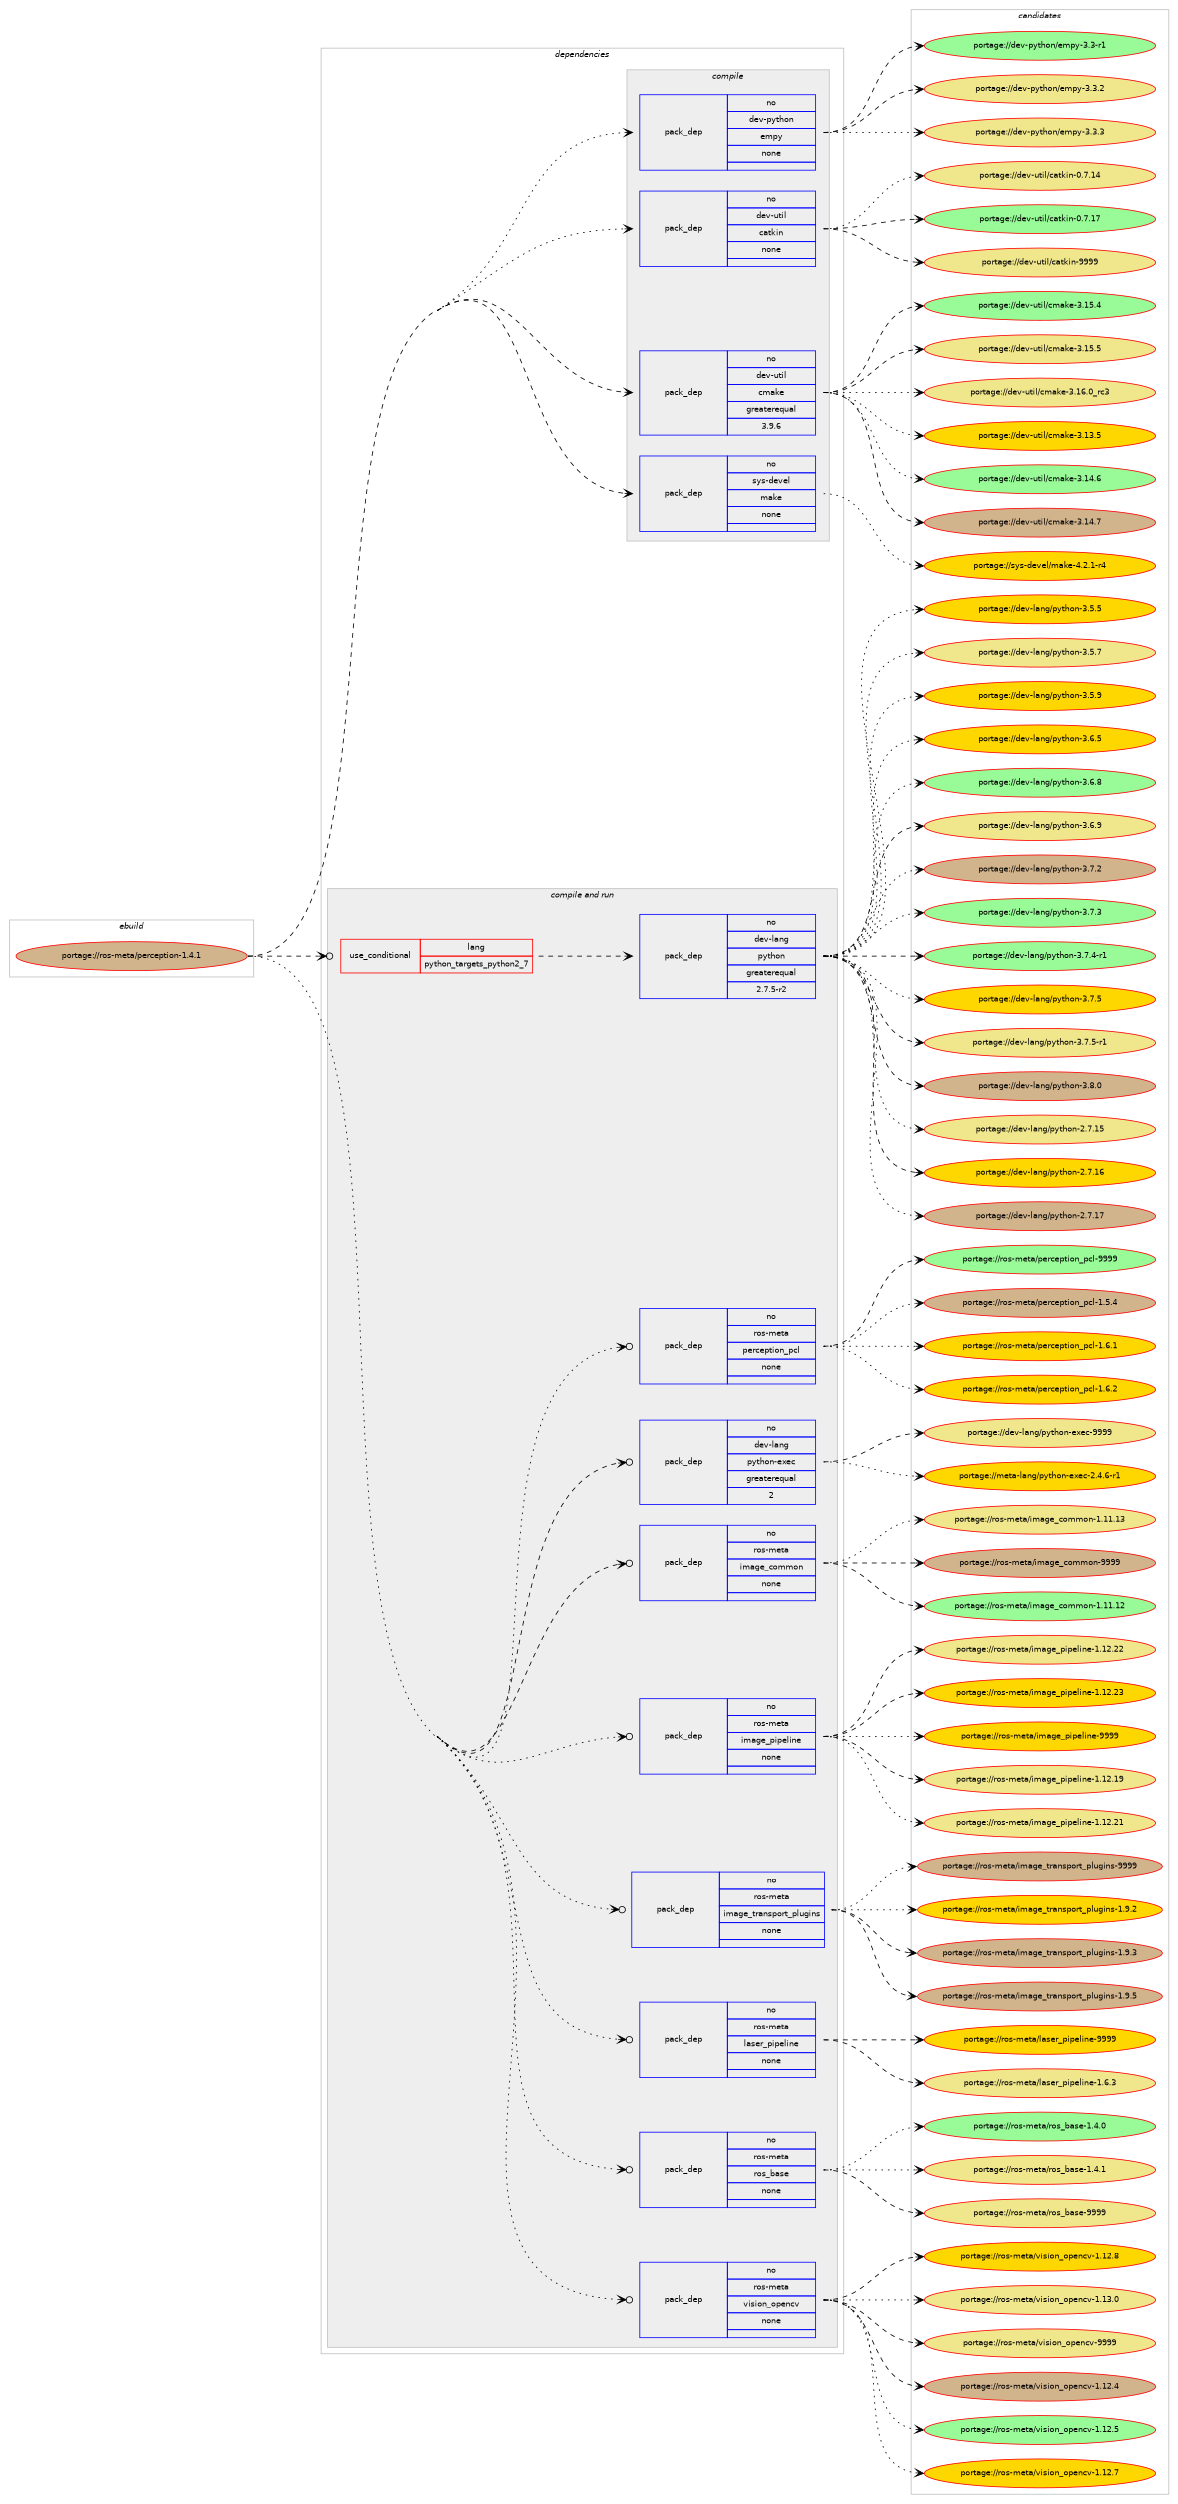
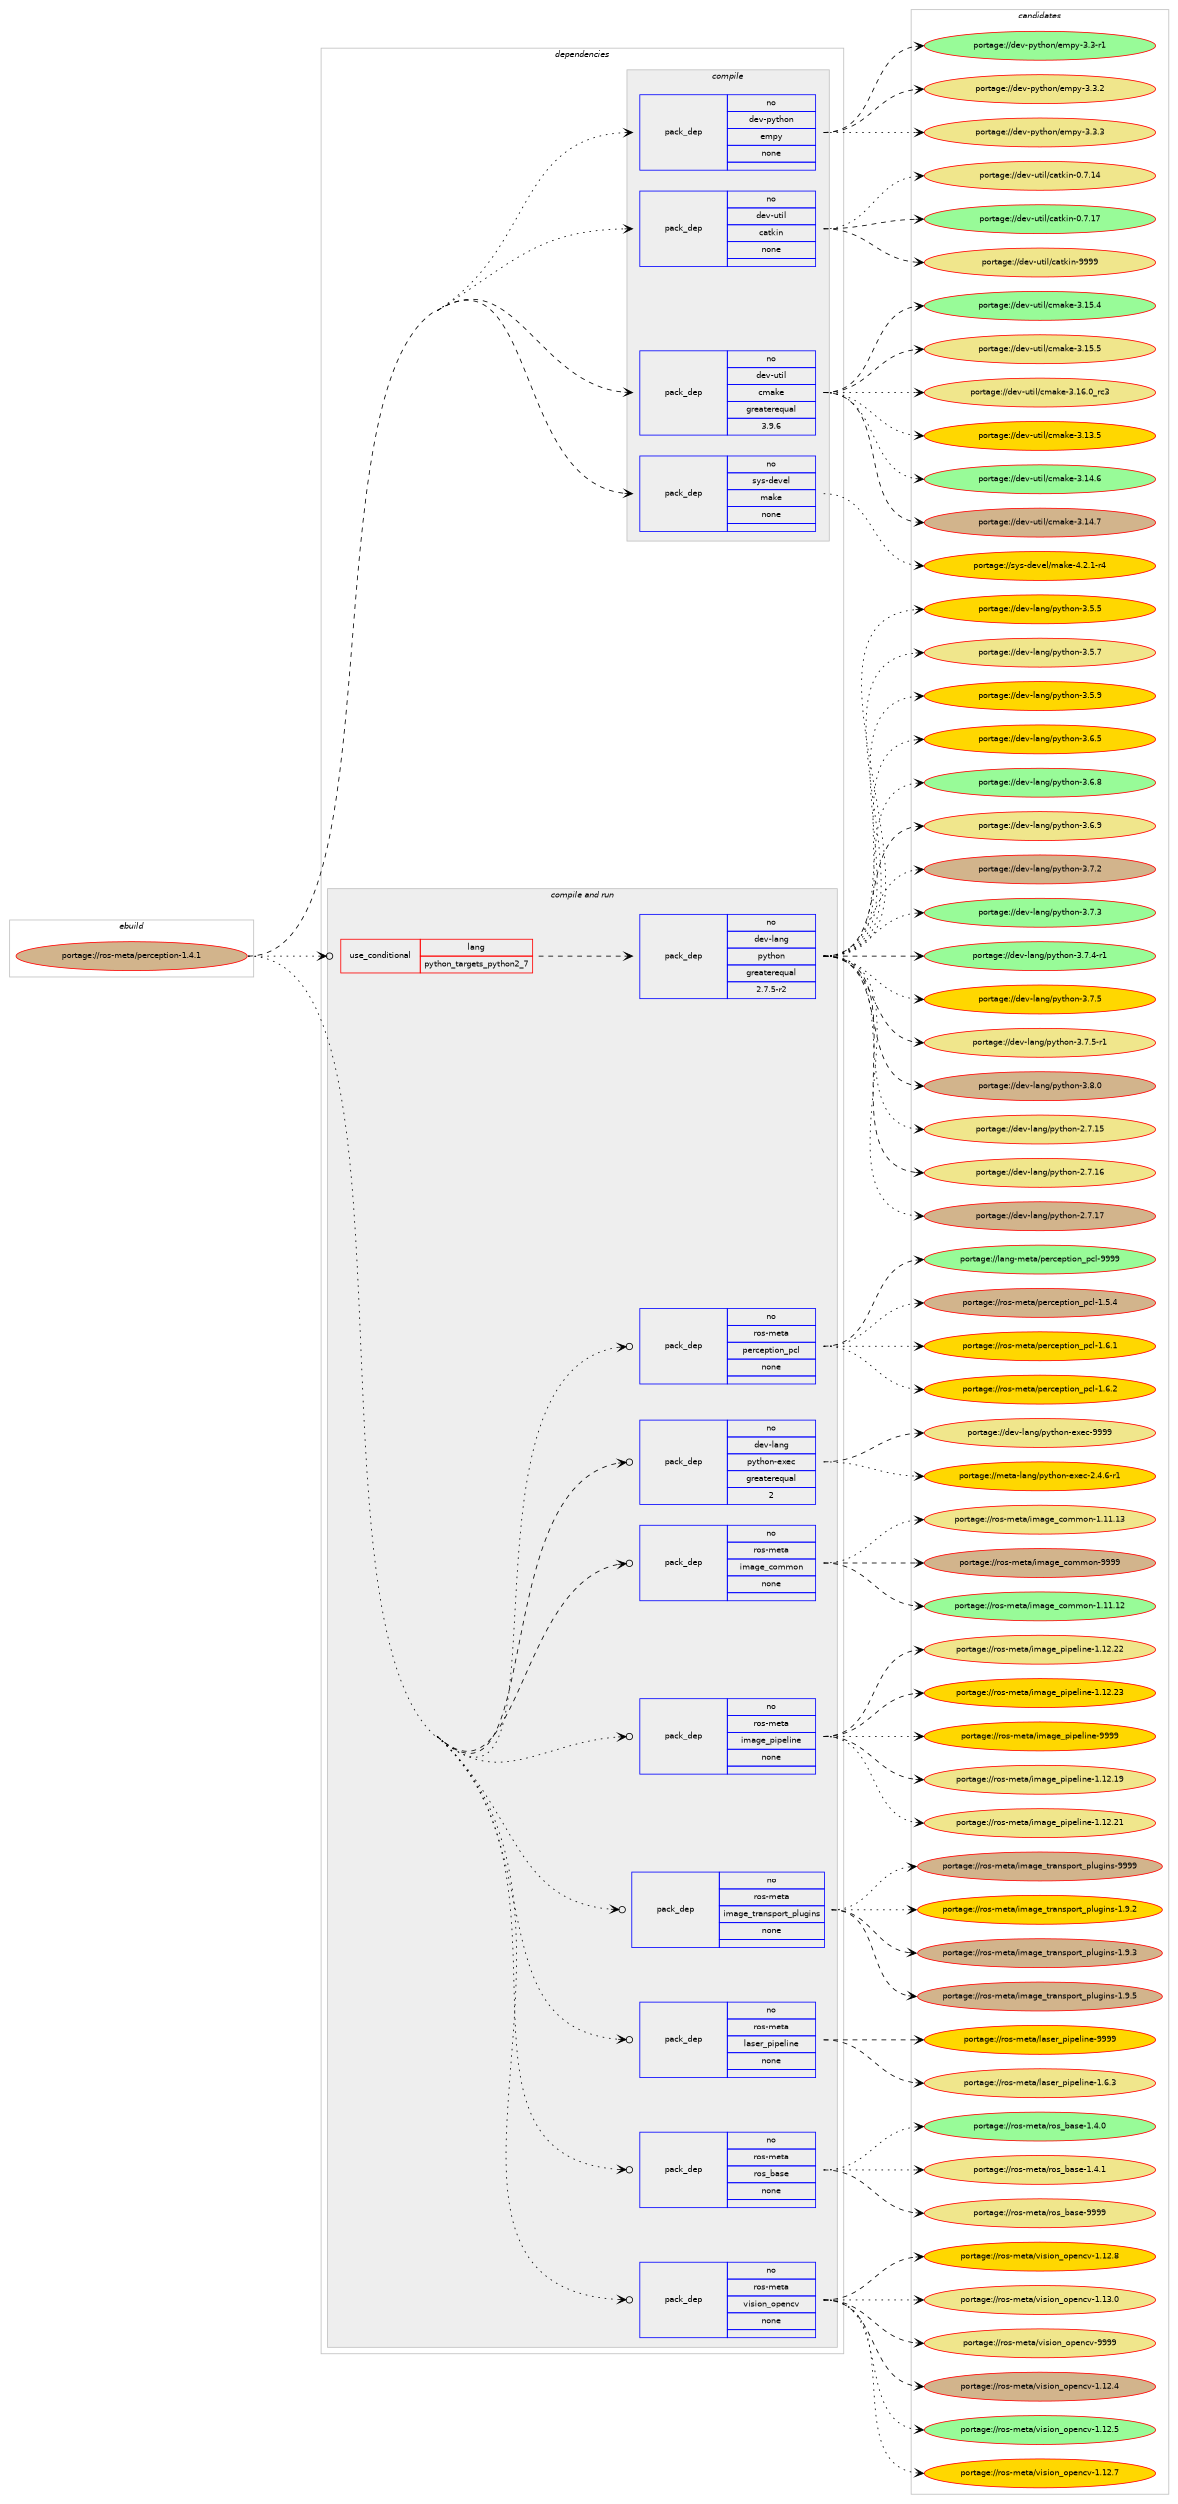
(283, 956) -> (283, 956)
(1040, 1173) -> (1040, 1173)
(1040, 1260) -> (1040, 1260)
